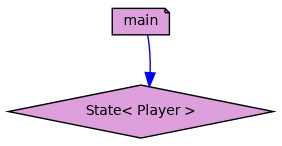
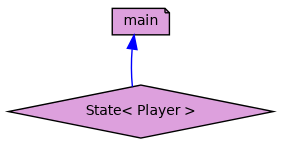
(150, 54) -> (131, 68)
